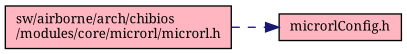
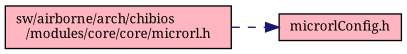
(118, 27) -> (118, 27)
